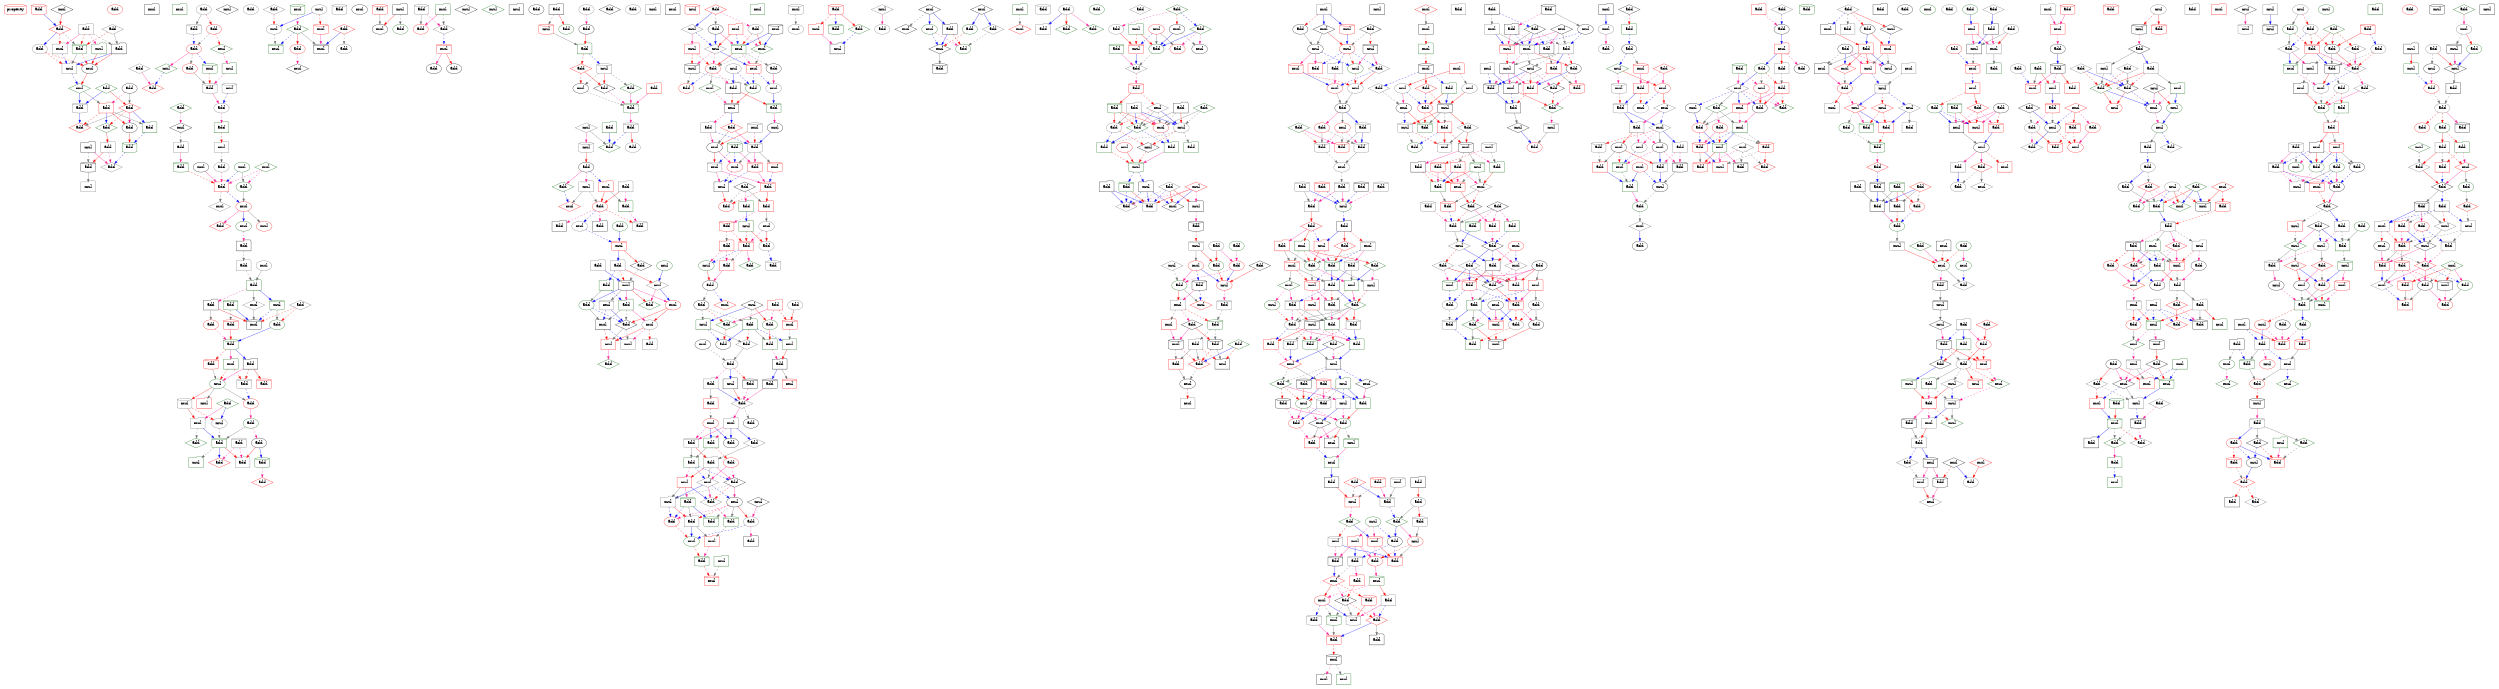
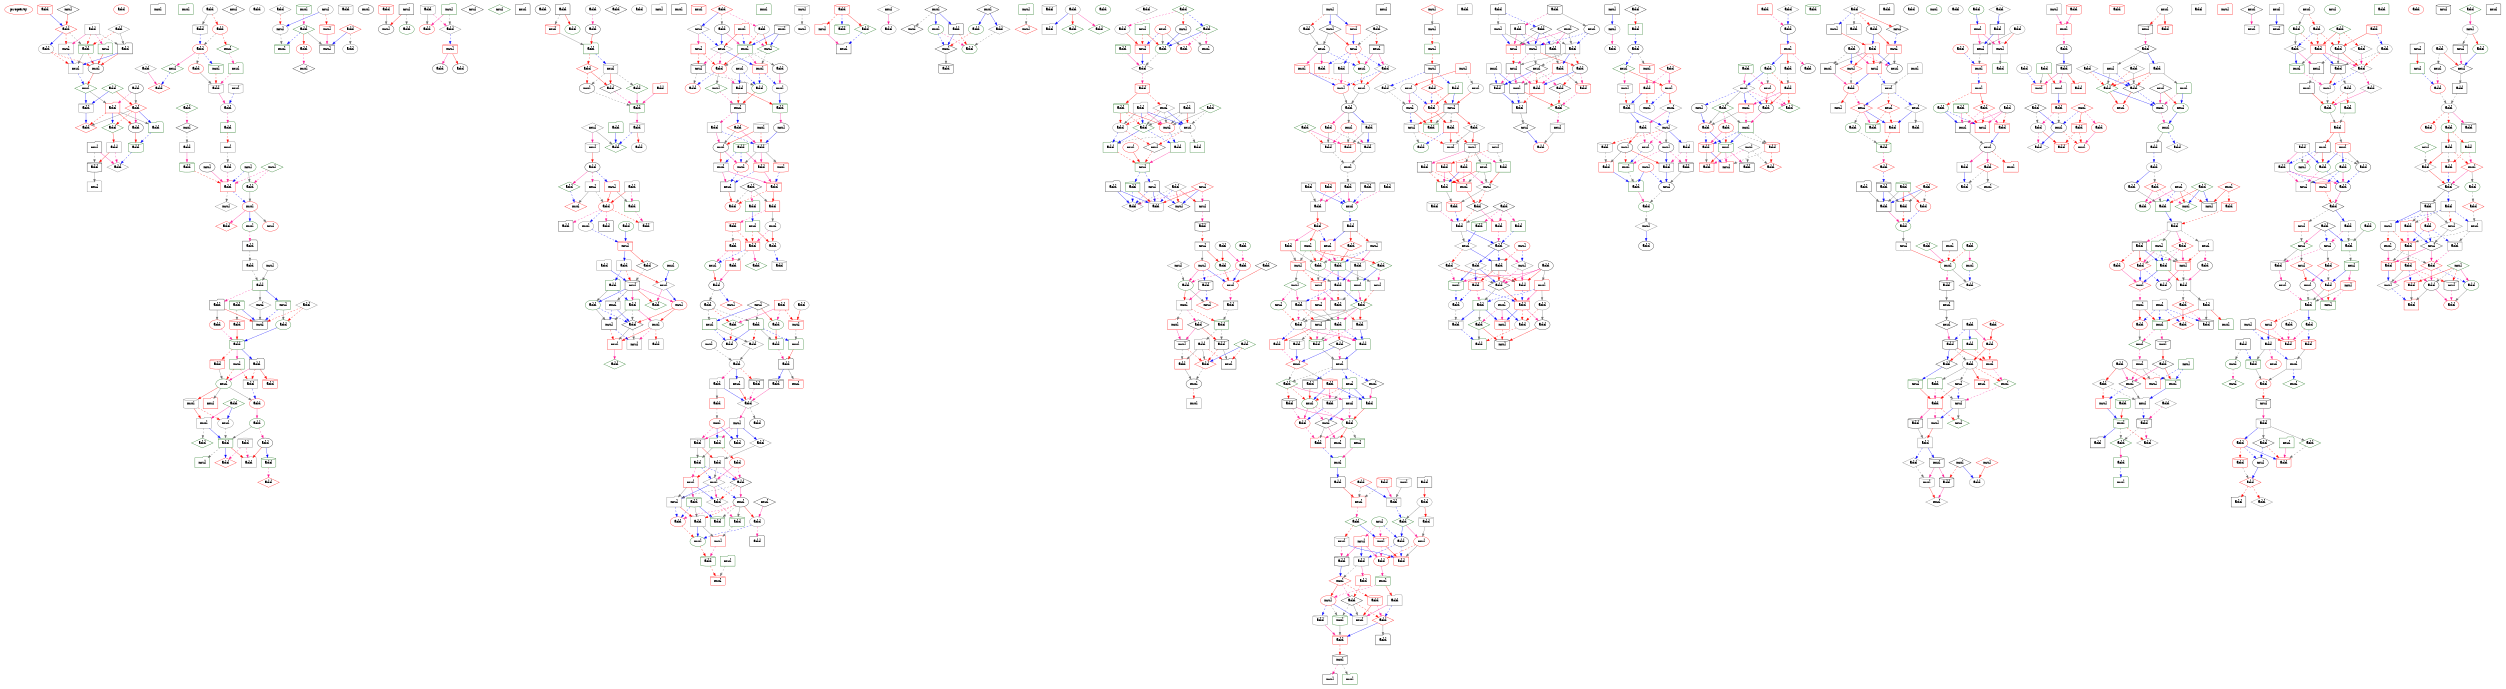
(15, 10) -> (19, 10)
